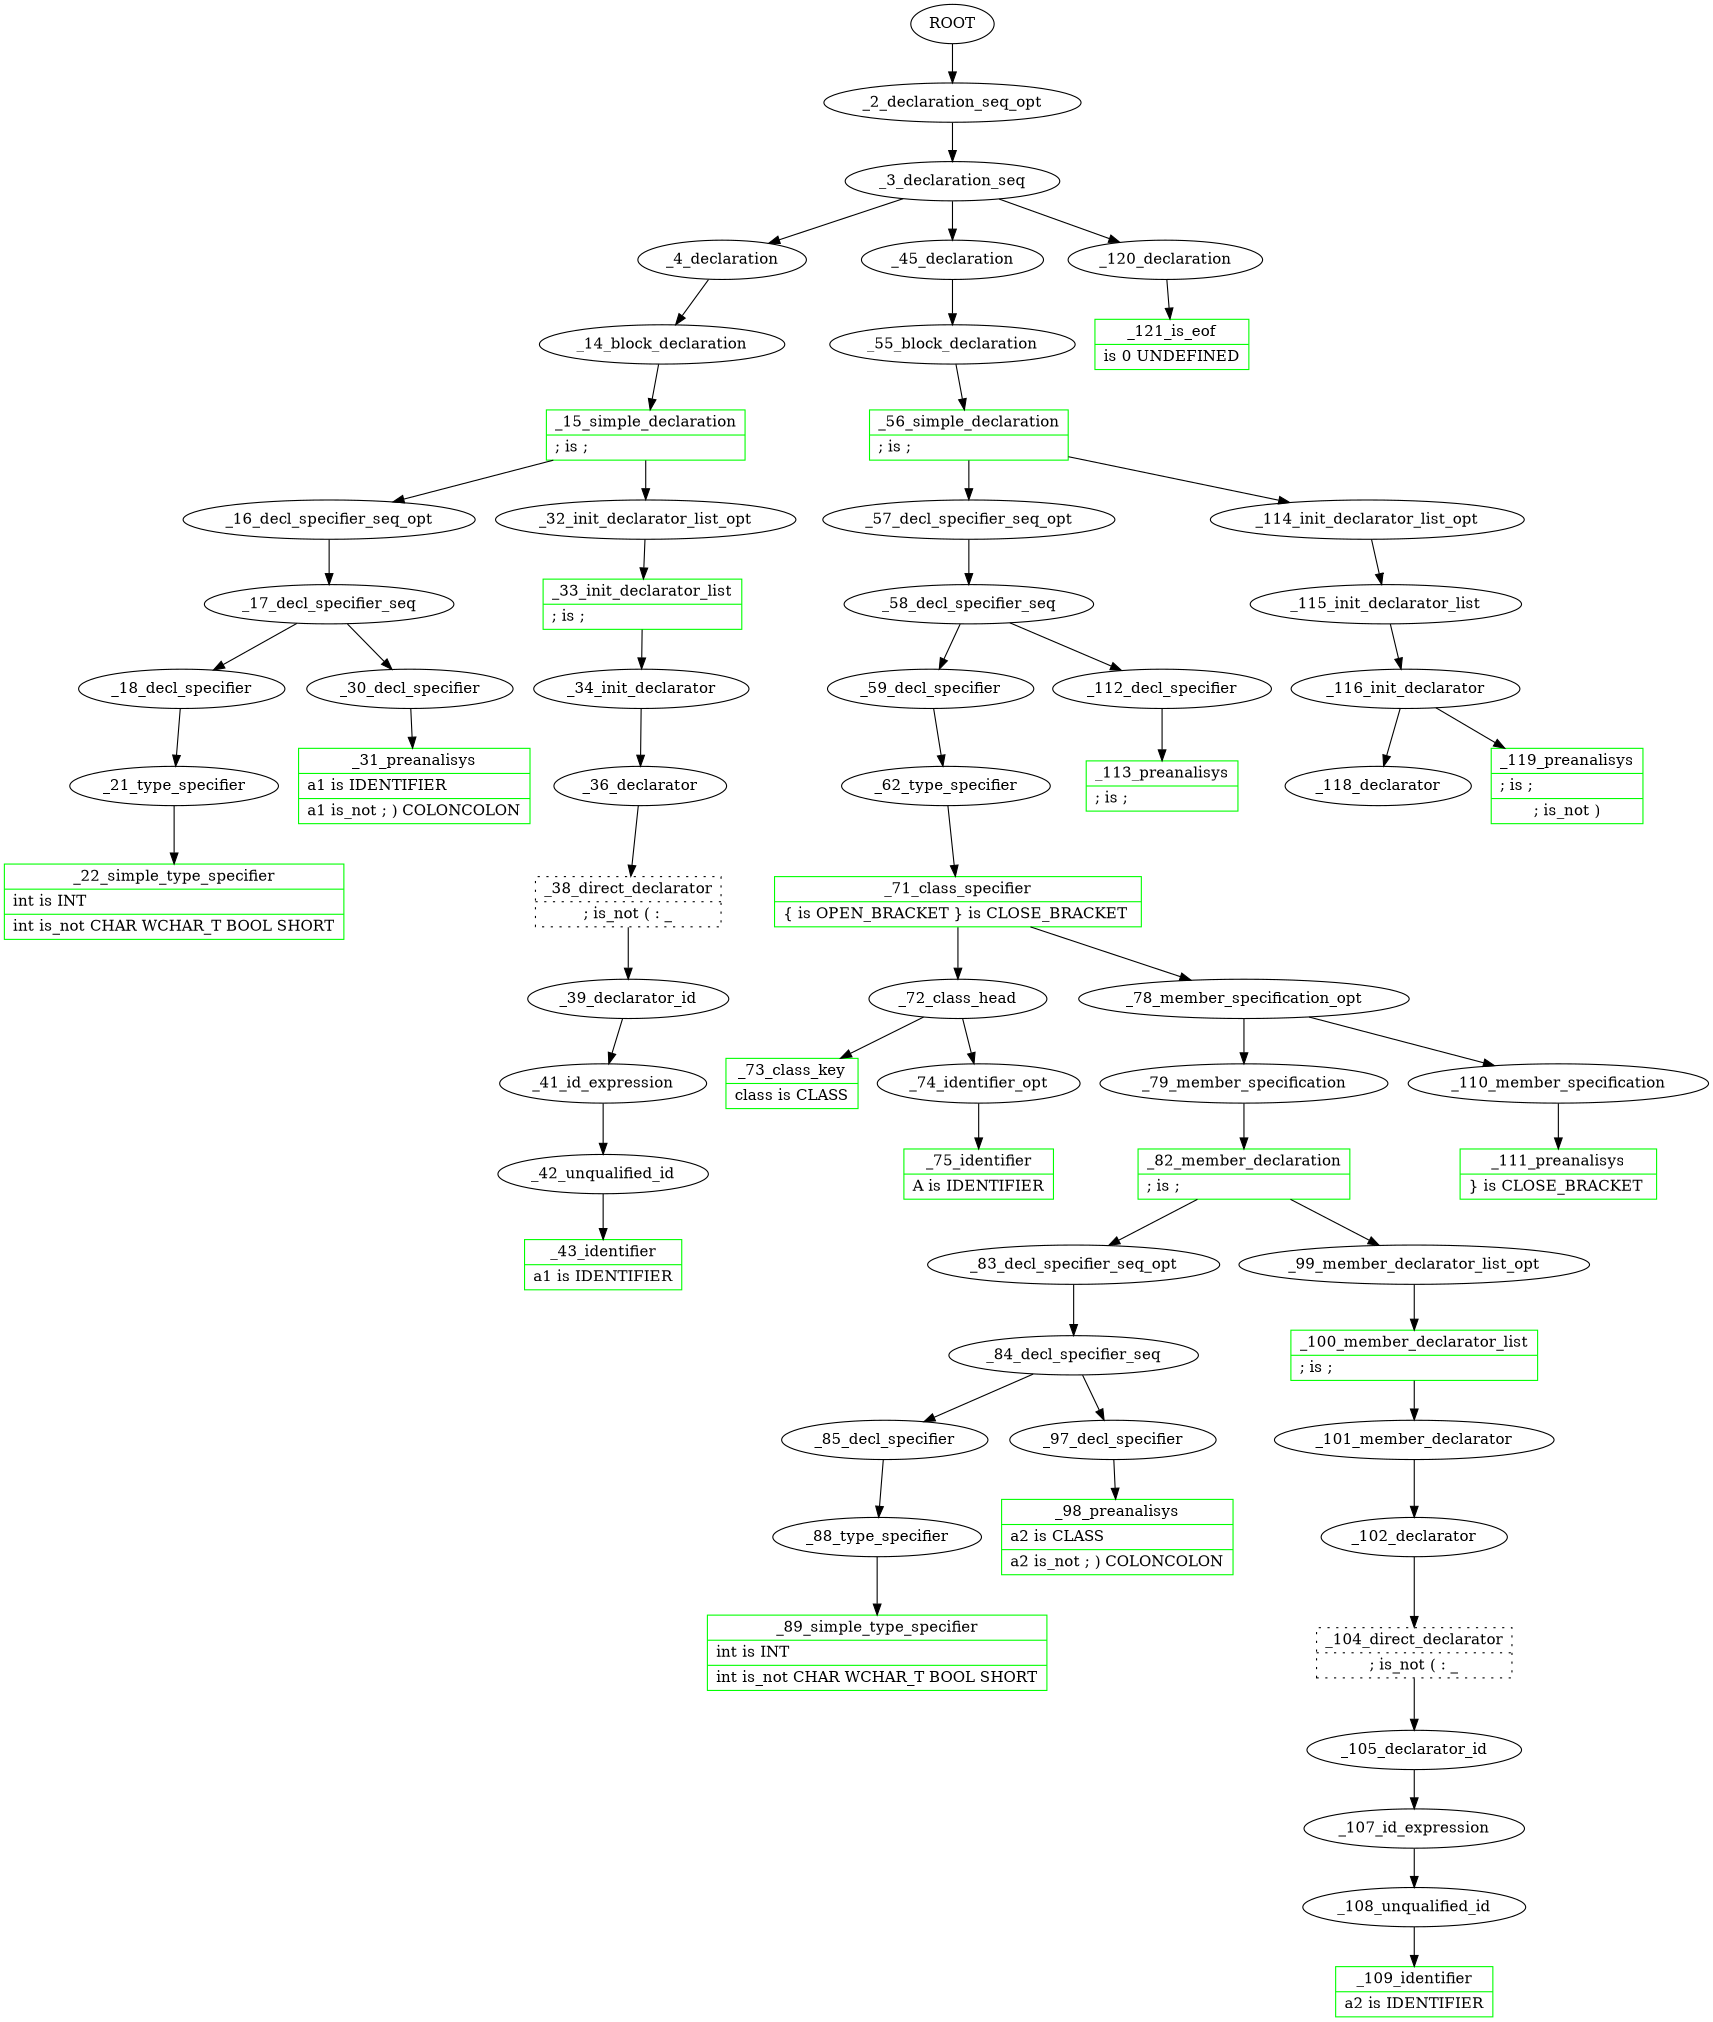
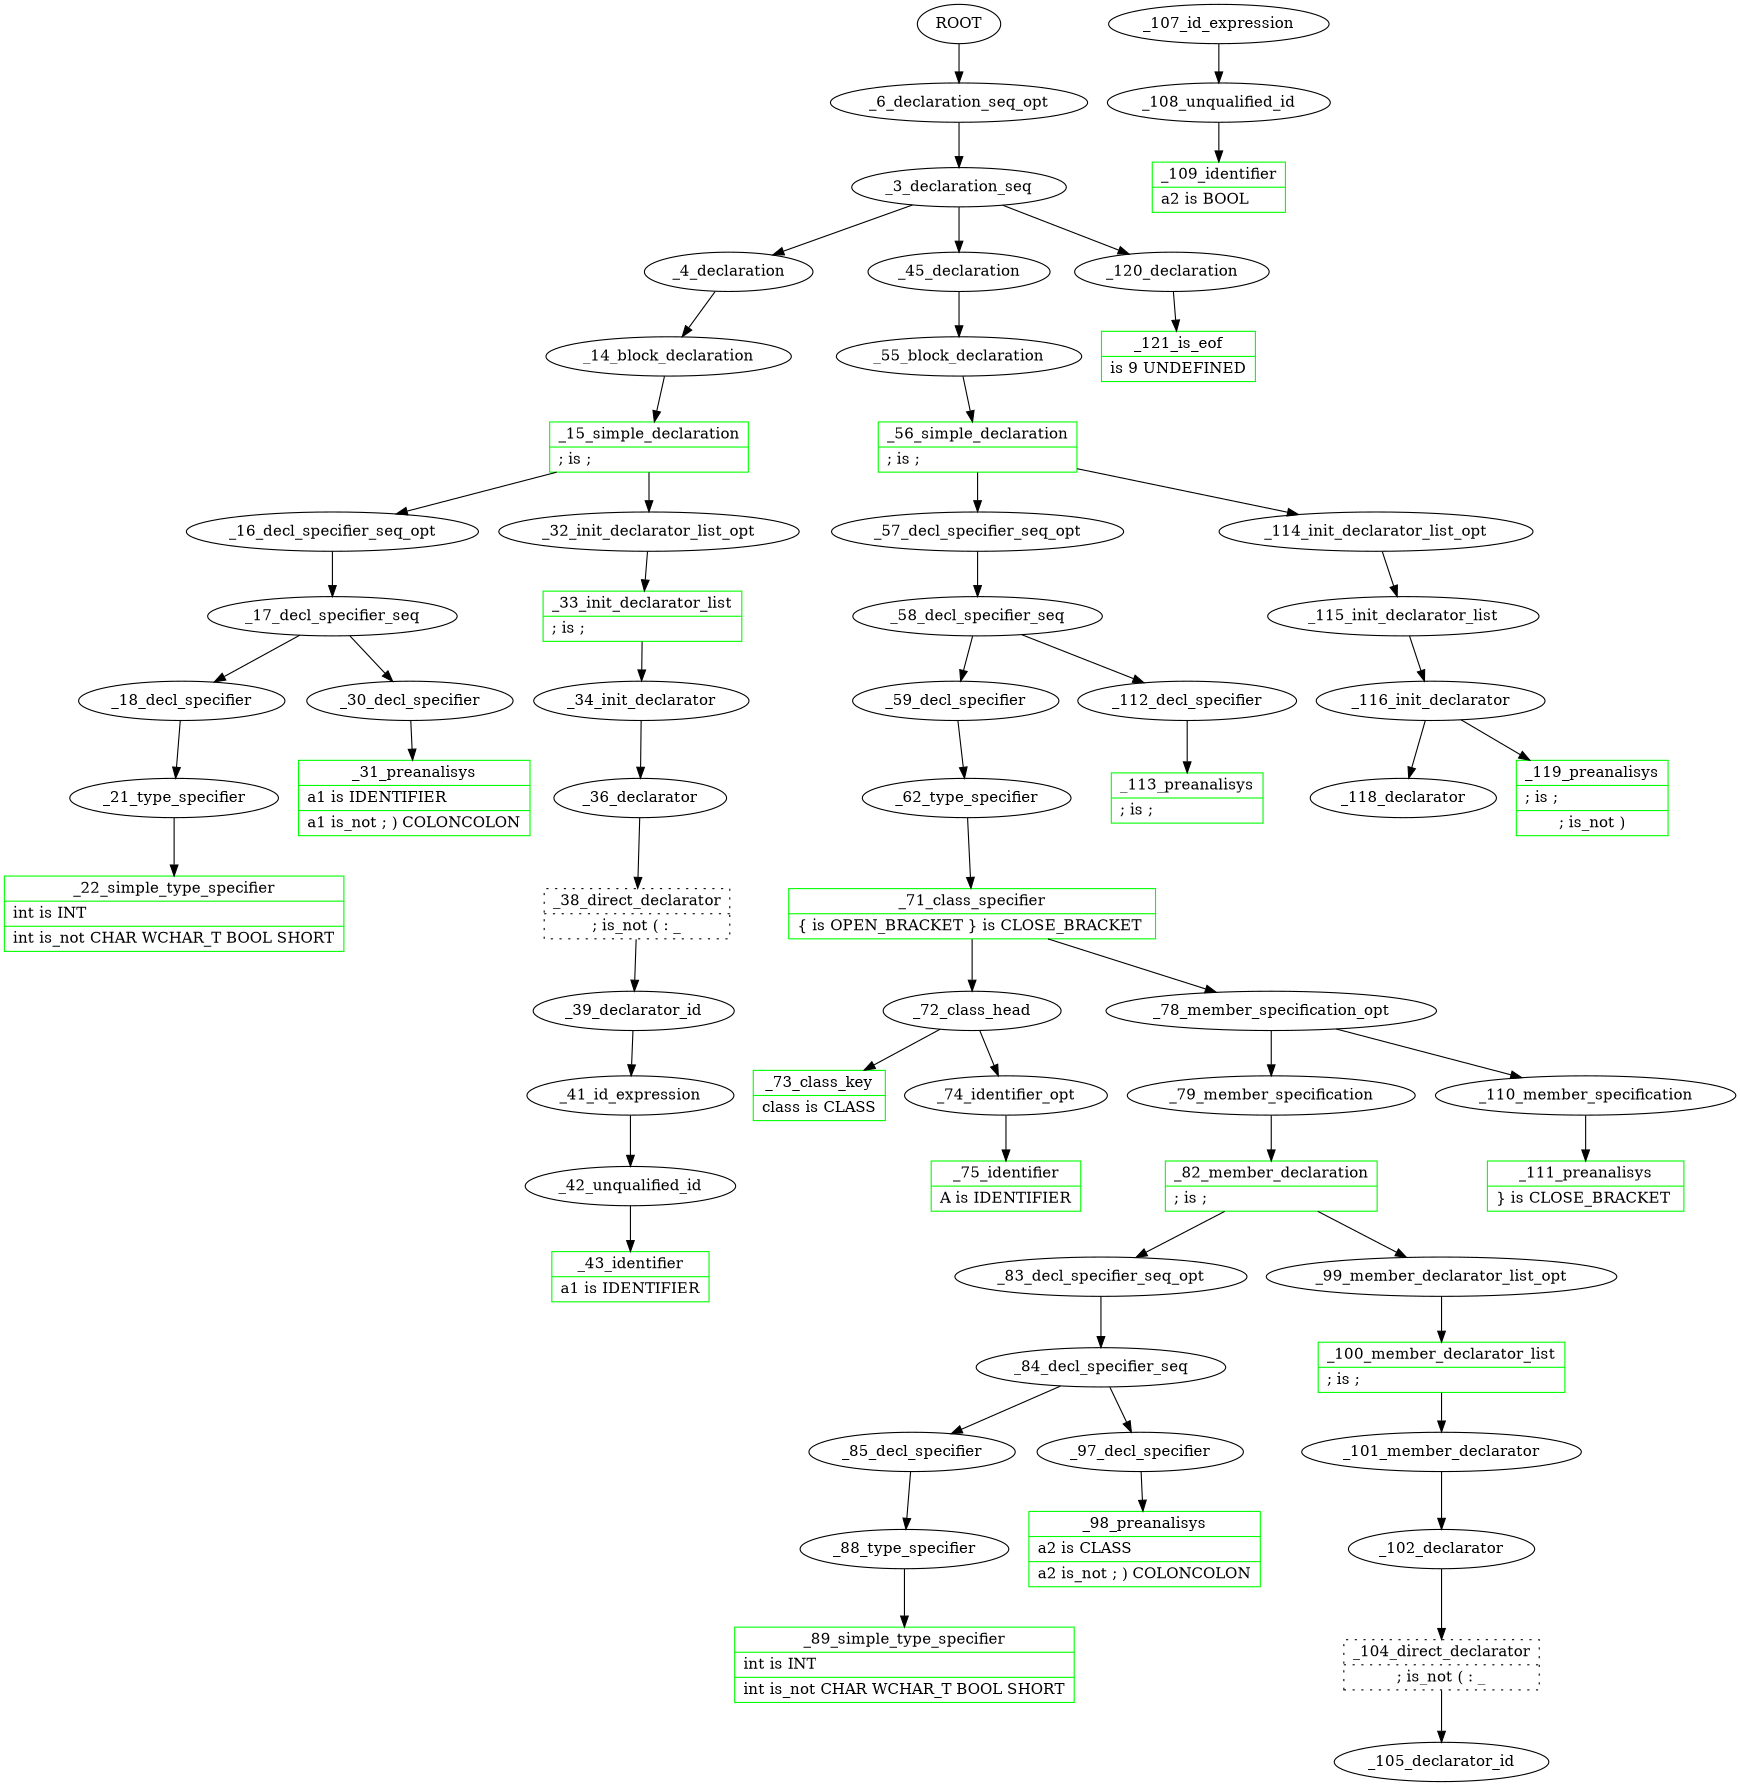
(952, 103) -> (959, 103)
(1172, 356) -> (1178, 368)
(1414, 1784) -> none
(1414, 2004) -> (1205, 199)
